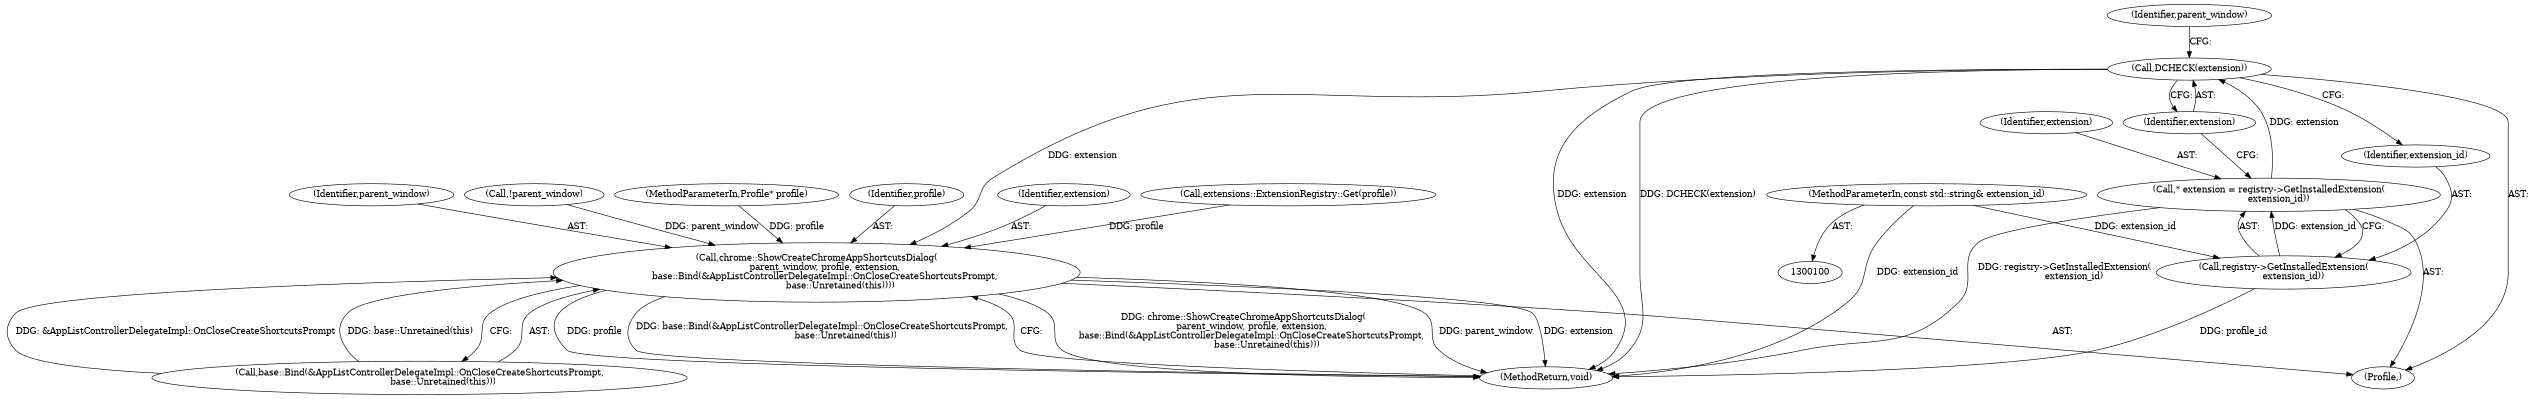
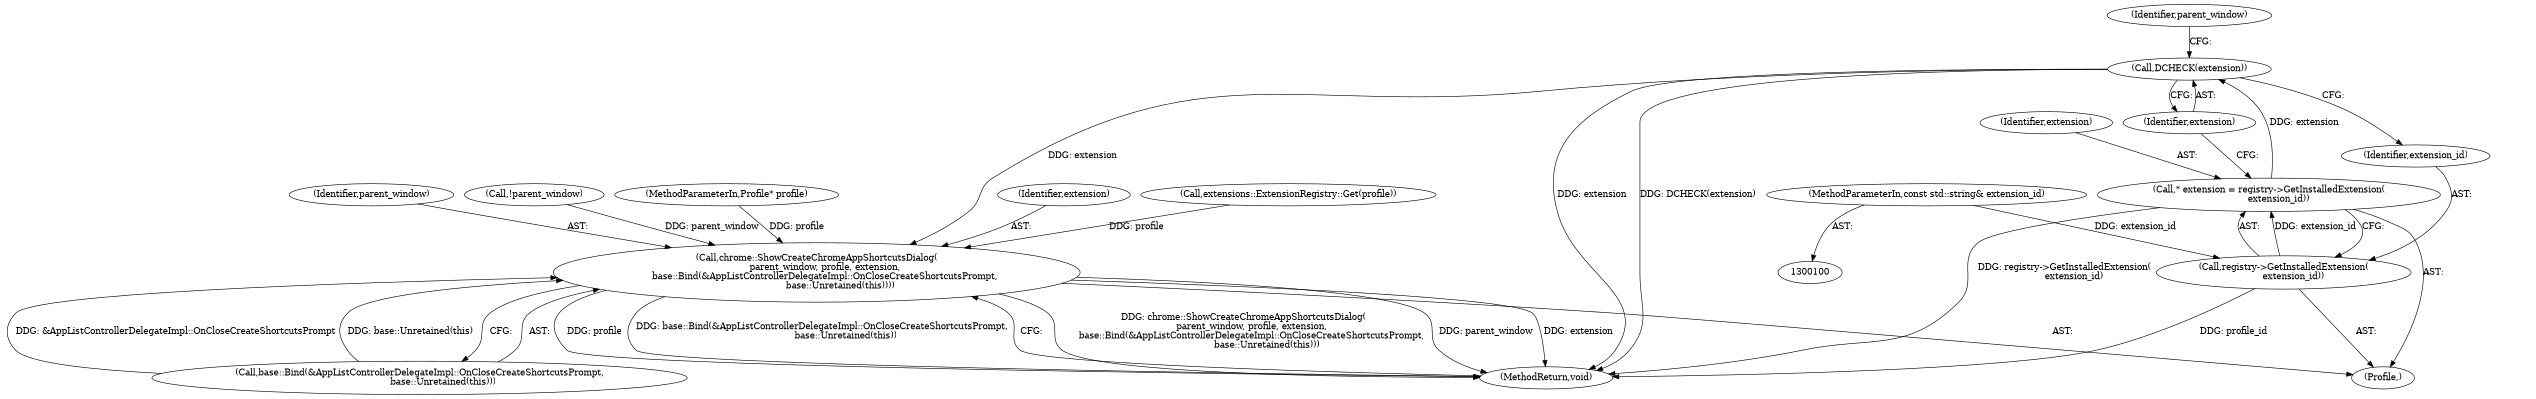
(2508, 141) -> (2334, 326)
(907, 195) -> none
(1794, 335) -> none
